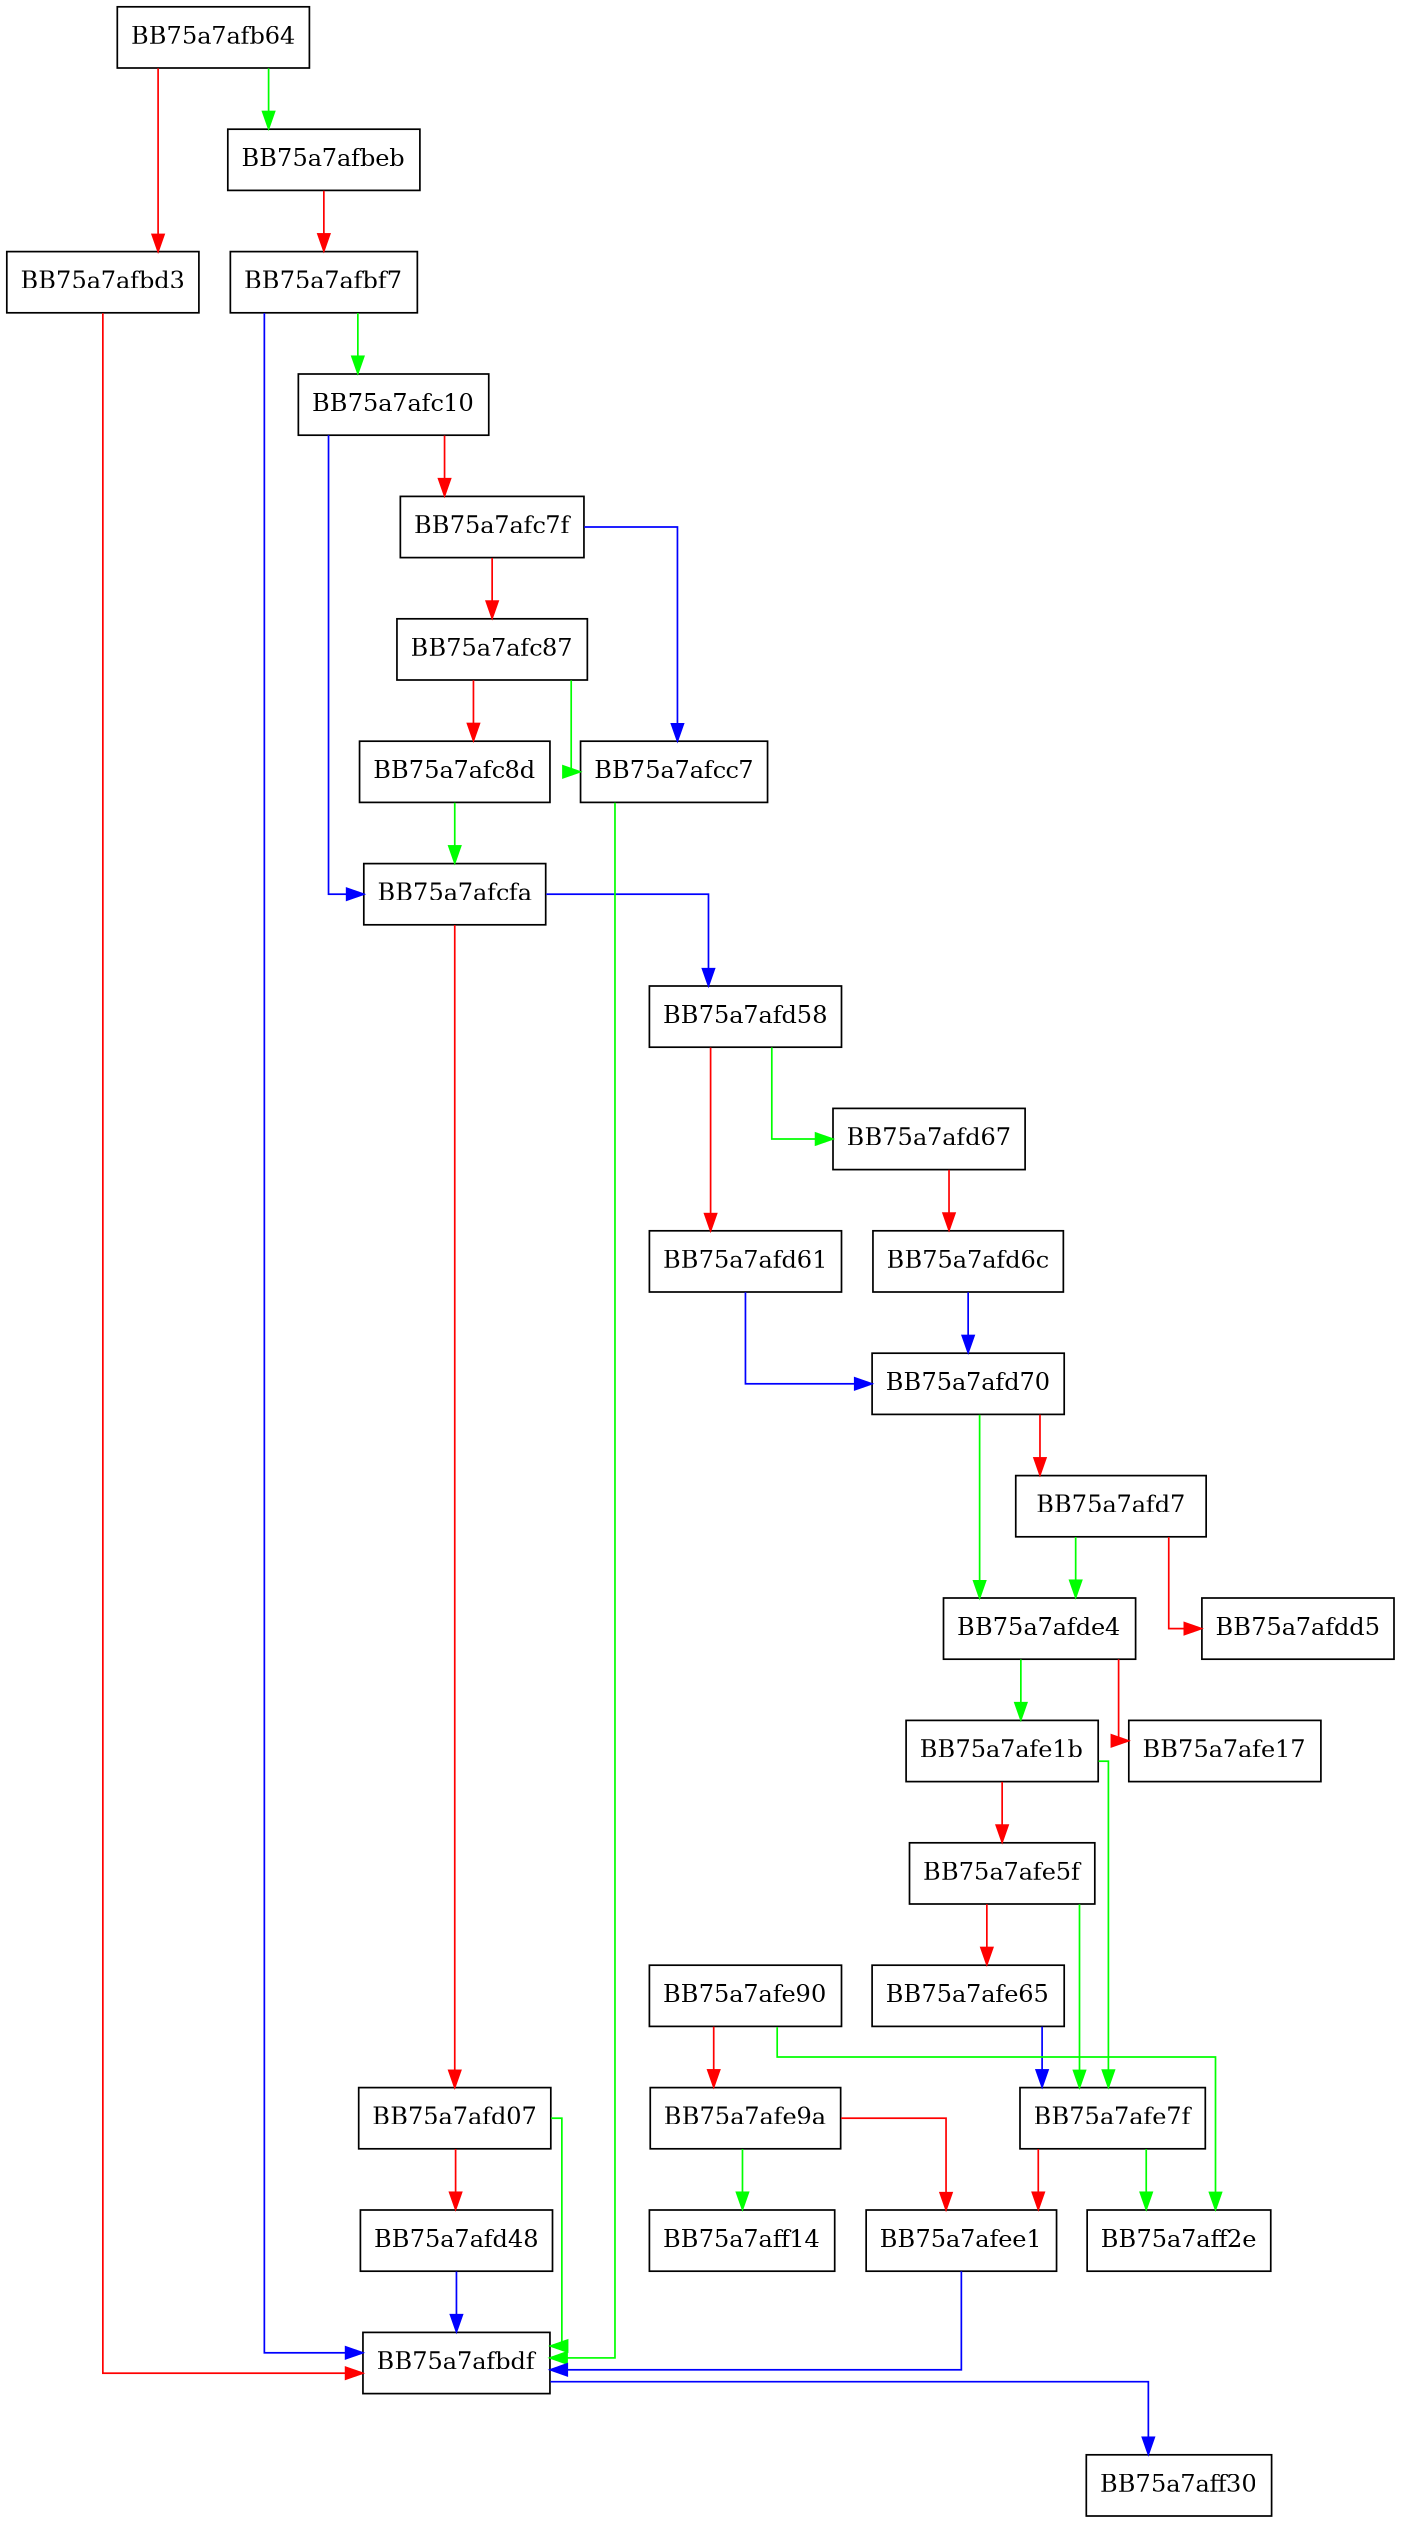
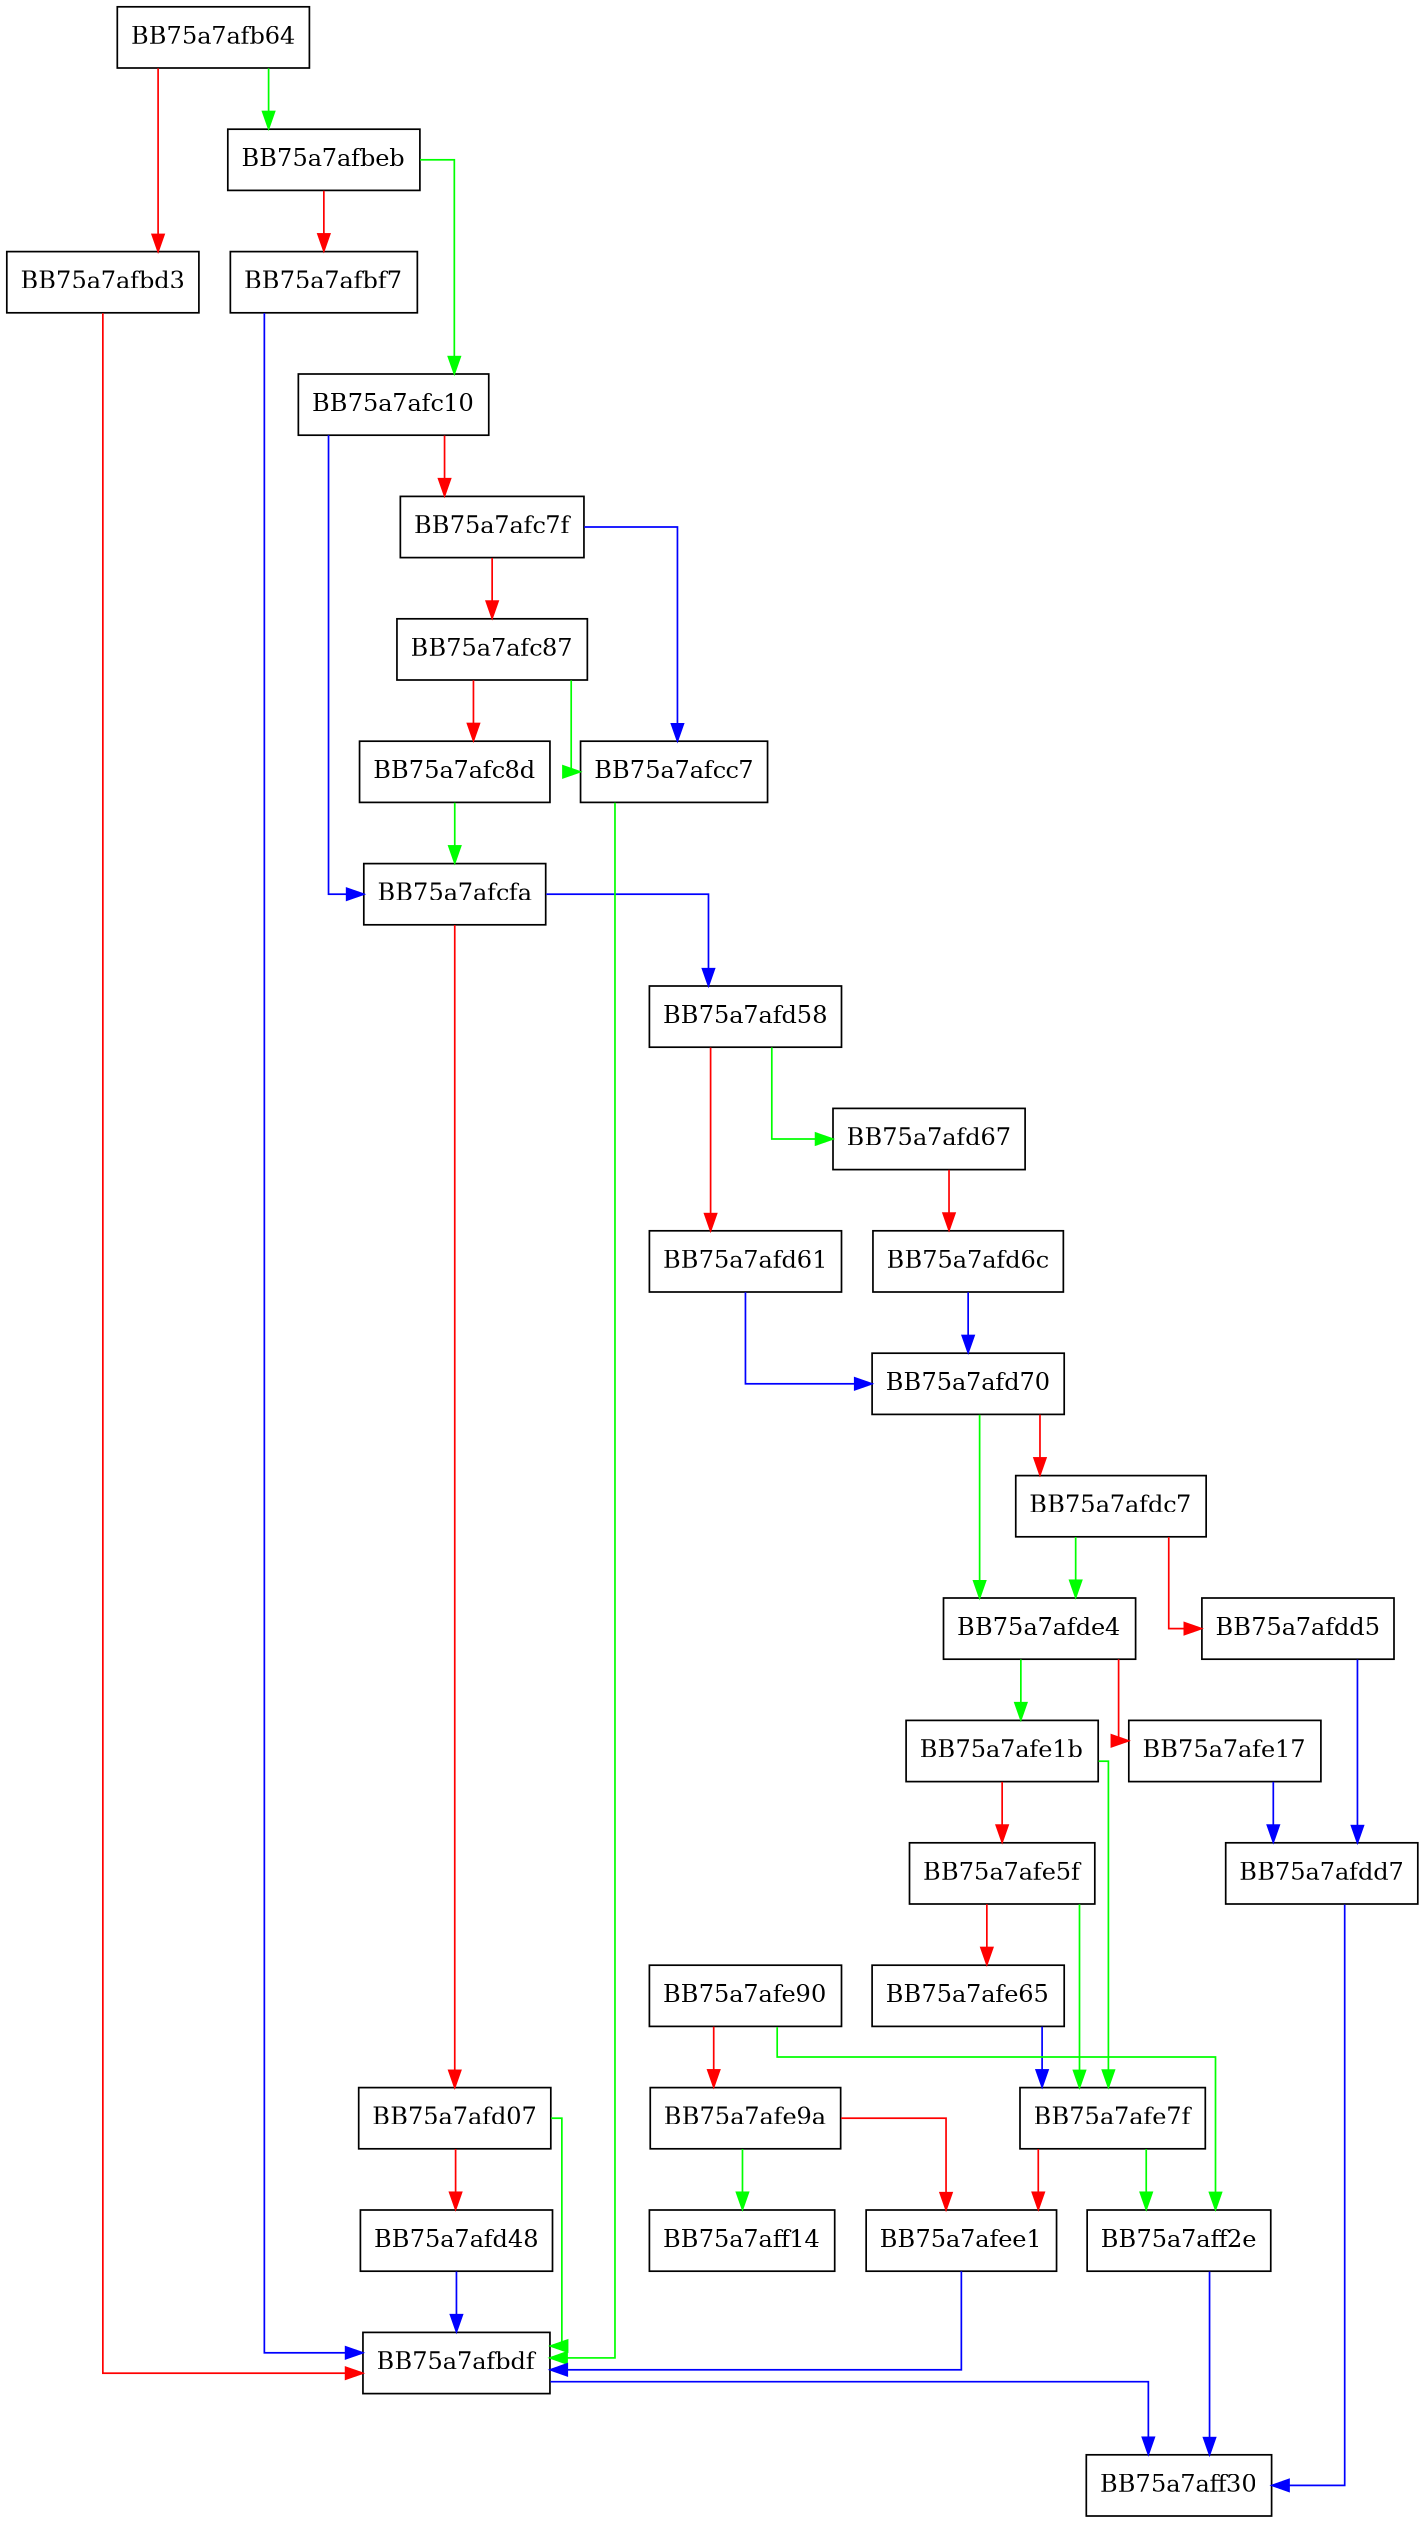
(358, 335) -> (454, 241)
(1111, 1506) -> (1111, 1506)
none -> (1322, 1873)
none -> (1210, 2355)
